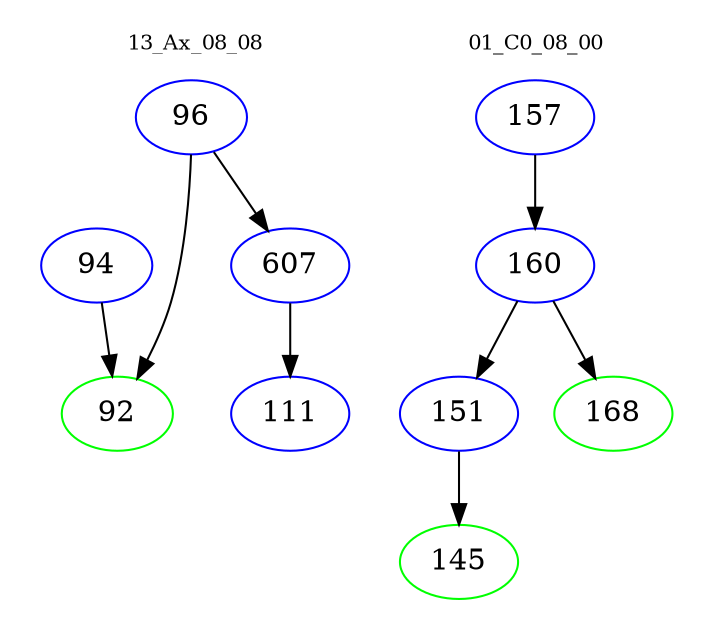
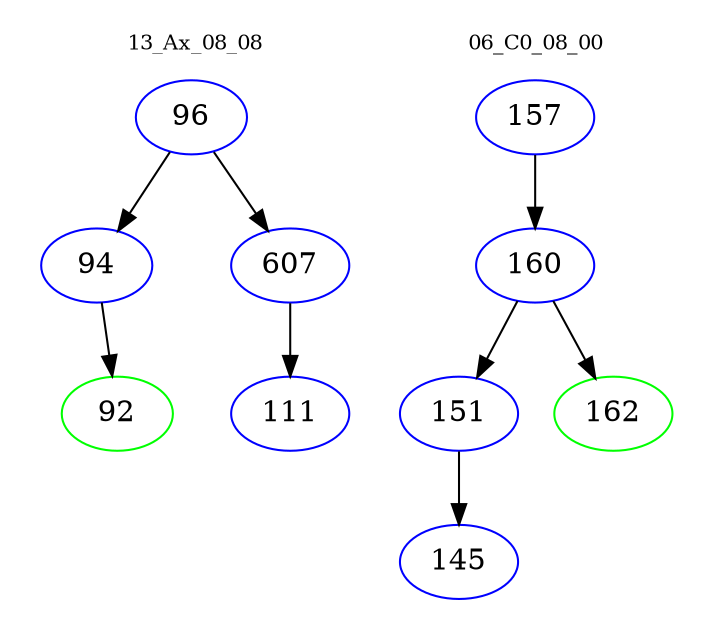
(536, 44) -> (536, 44)
(181, 260) -> (150, 183)
(613, 414) -> (613, 414)
(459, 562) -> (459, 562)
